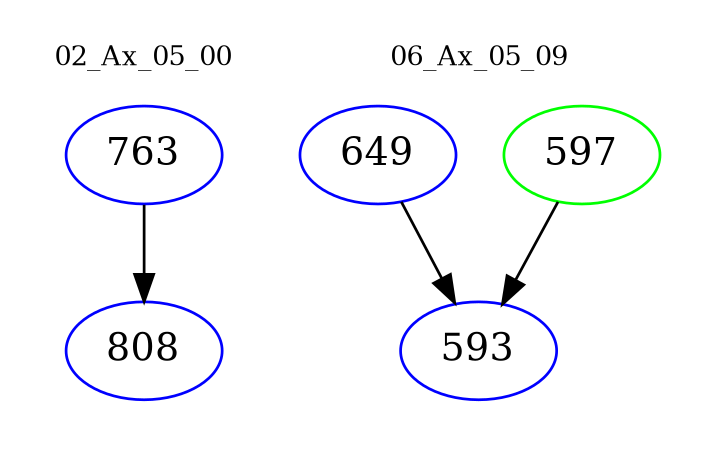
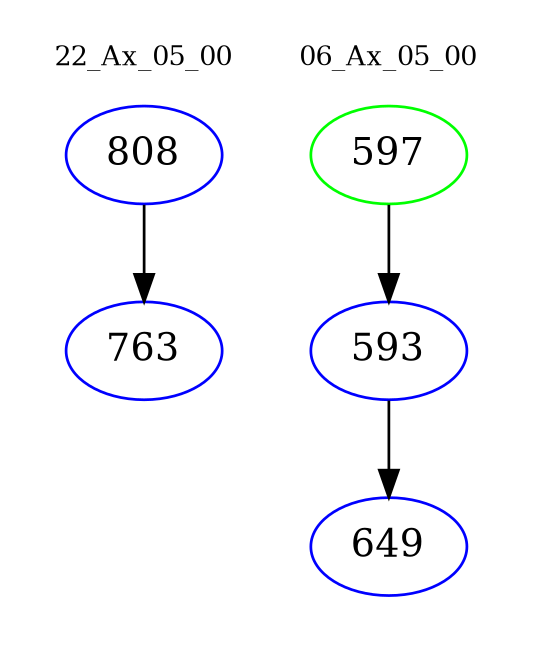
(144, 58) -> (144, 58)
(480, 58) -> (389, 58)
(144, 240) -> (144, 240)
(422, 240) -> (389, 435)
